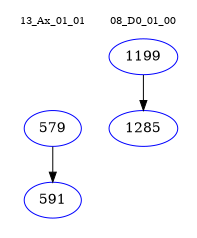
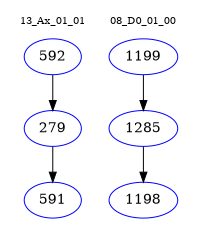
none -> (53, 57)
(53, 128) -> (53, 128)
none -> (143, 200)
